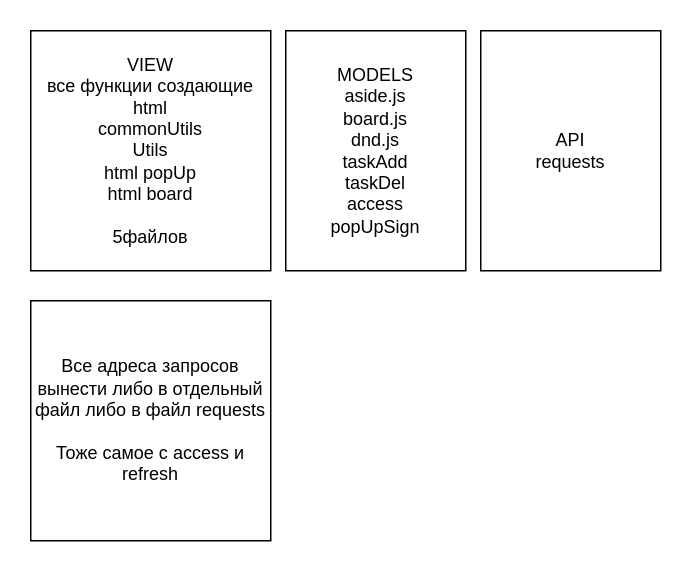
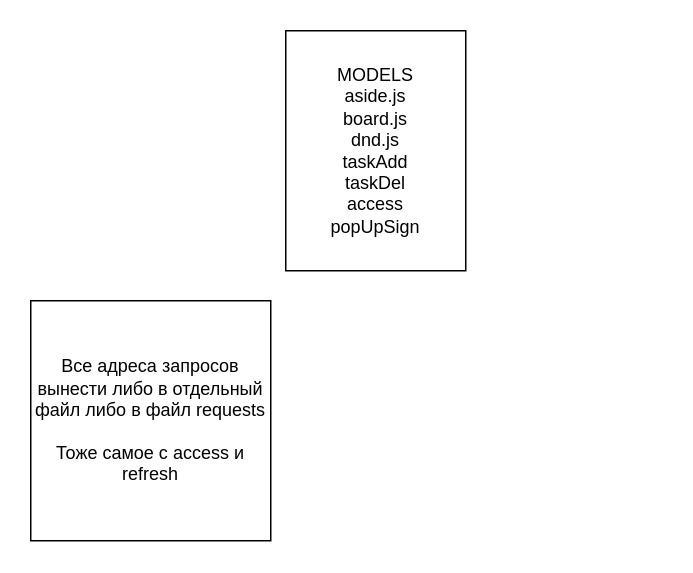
(151, 151) -> none
(571, 151) -> none
